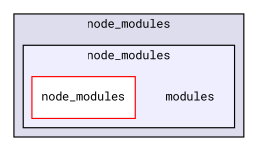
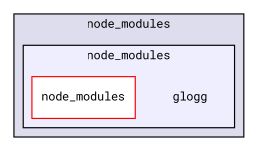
(190, 98) -> (190, 98)
